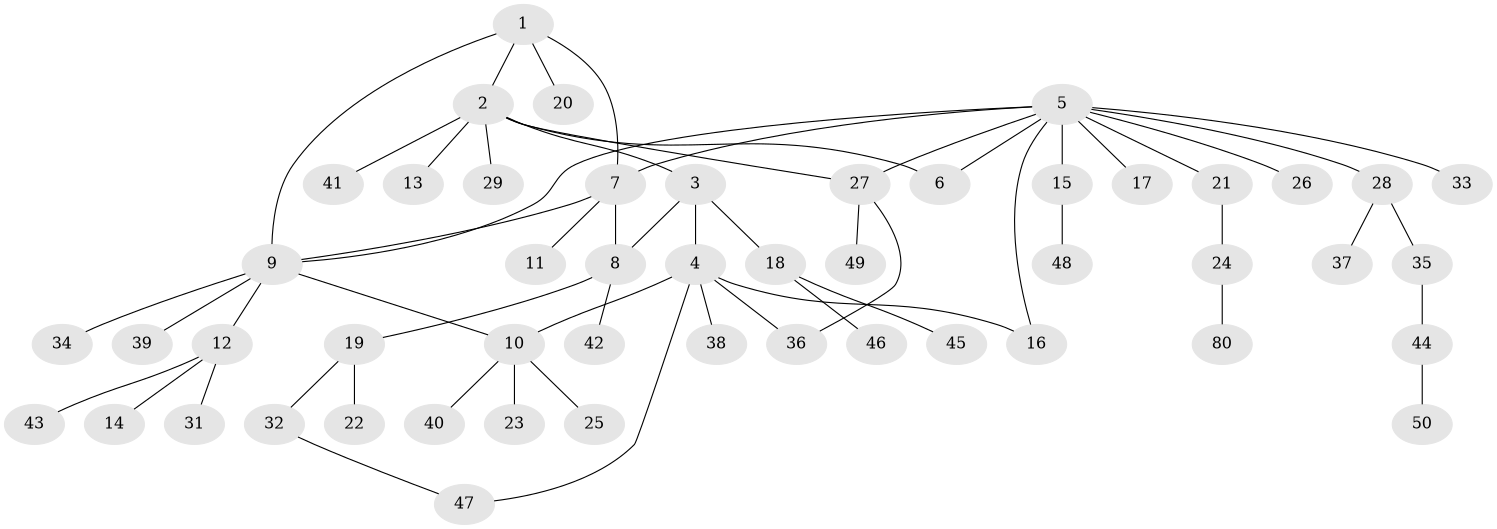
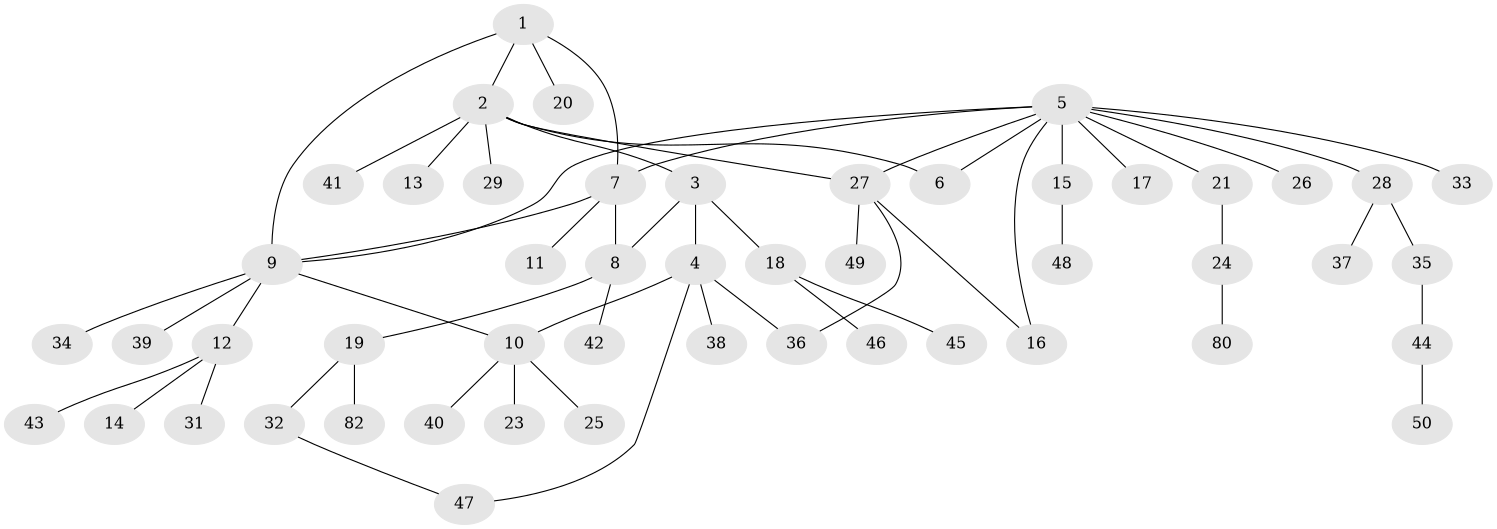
(843, 303) -> (948, 264)
(354, 424) -> (354, 424)
